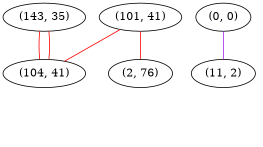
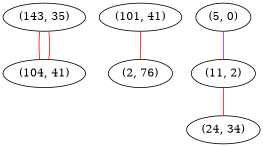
(223, 17) -> (223, 17)
(92, 45) -> none
none -> (223, 130)
